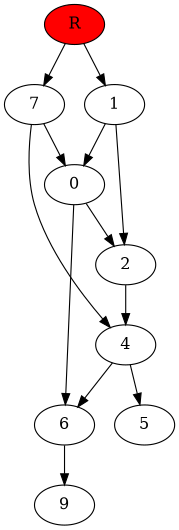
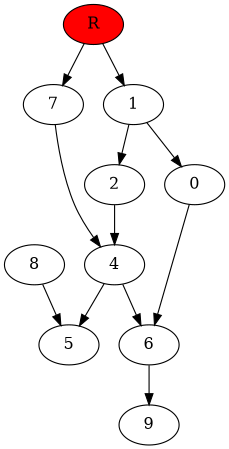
(52, 140) -> none
(97, 220) -> none
none -> (34, 265)
